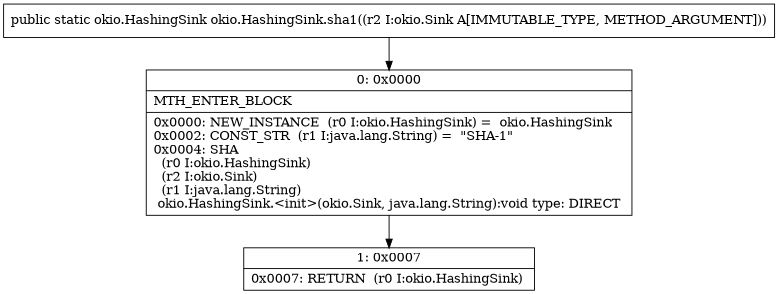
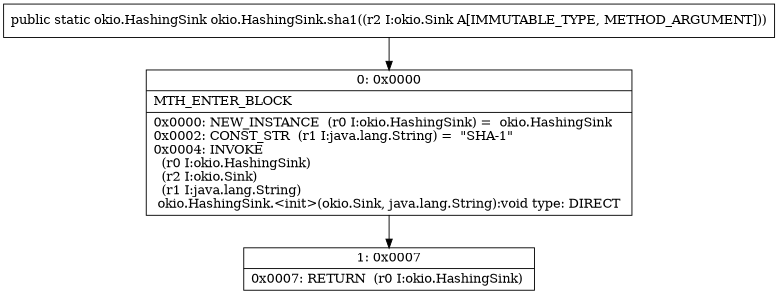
(200, 150) -> (213, 150)
